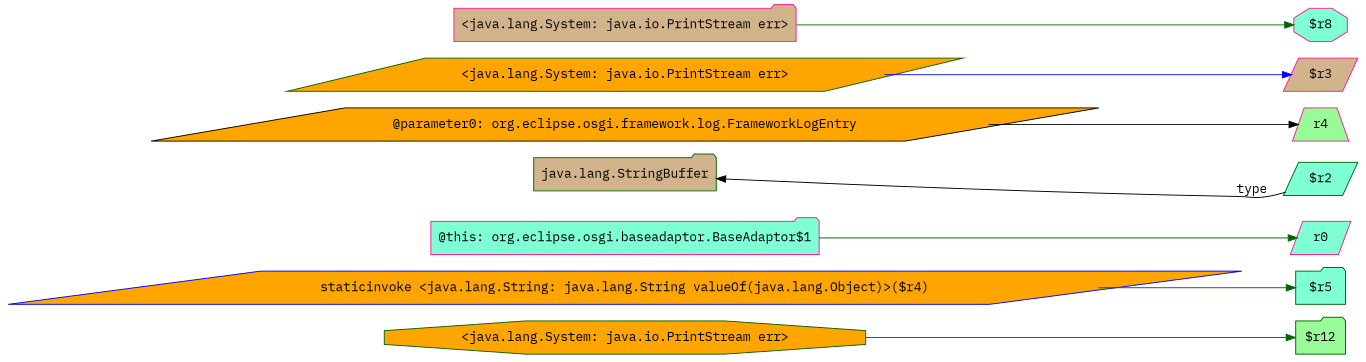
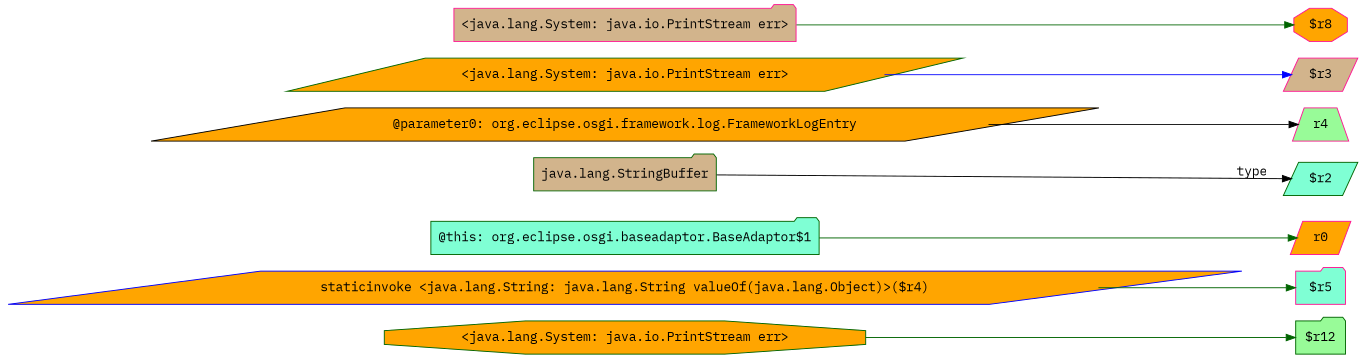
(1321, 25) -> (1321, 25)
(1006, 190) -> (999, 177)
(625, 238) -> (625, 238)
(1321, 238) -> (1321, 238)
(1321, 288) -> (1321, 288)
